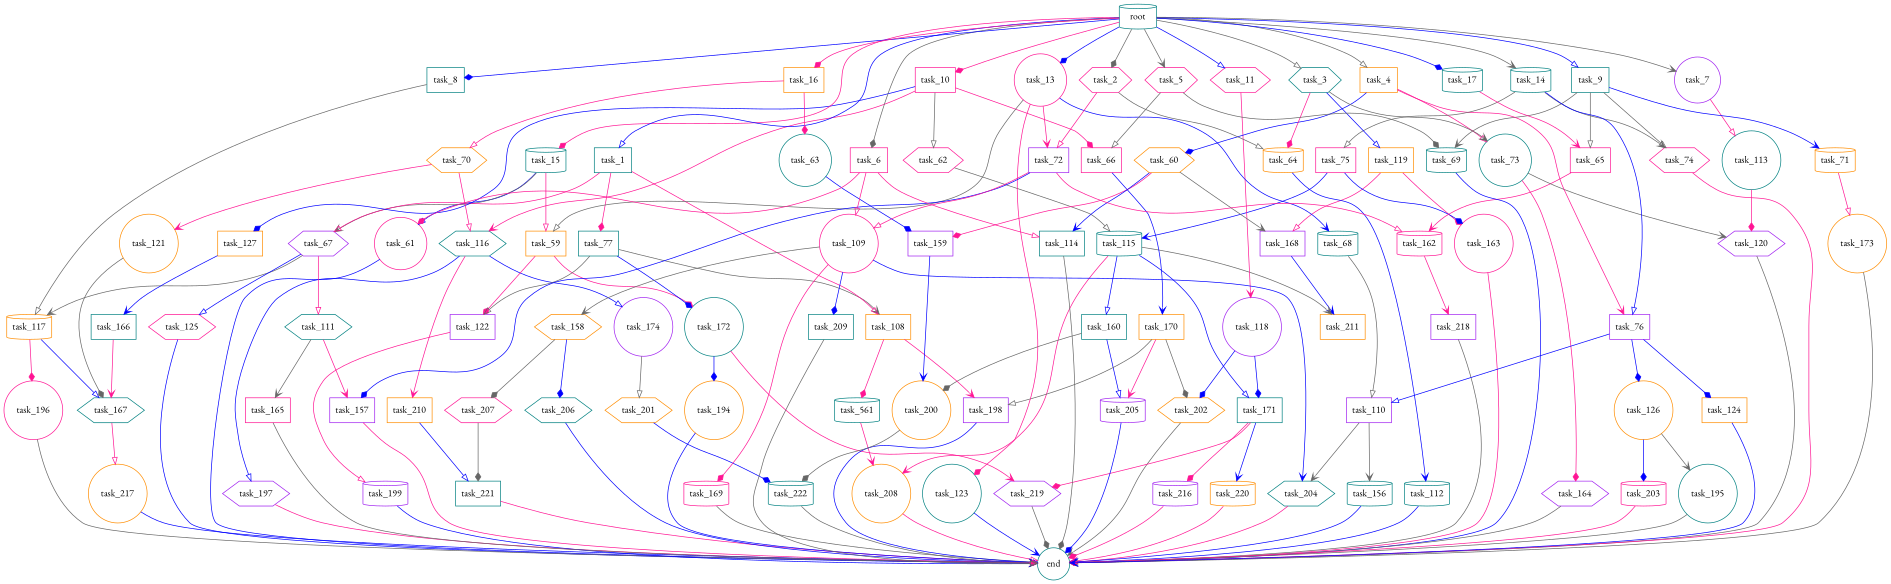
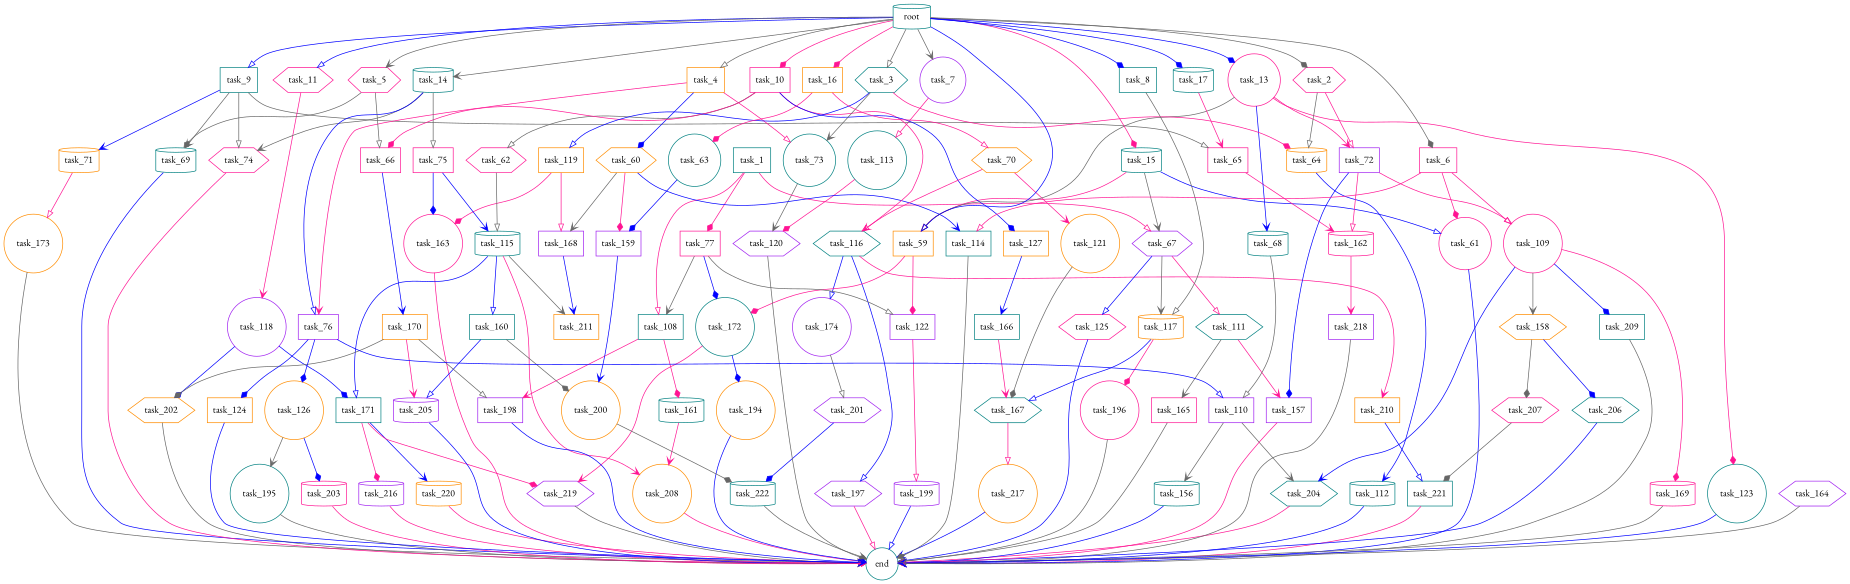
(867, 80) -> (1051, 145)
(598, 244) -> (700, 244)
(1568, 322) -> none
(888, 327) -> (661, 327)
(639, 410) -> (847, 410)
(857, 410) -> (681, 410)
(1105, 489) -> (507, 527)
